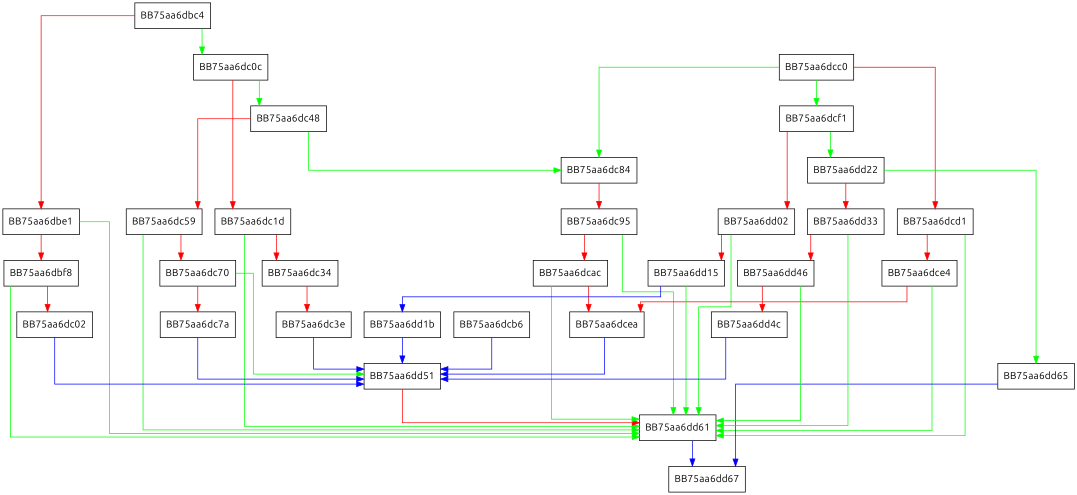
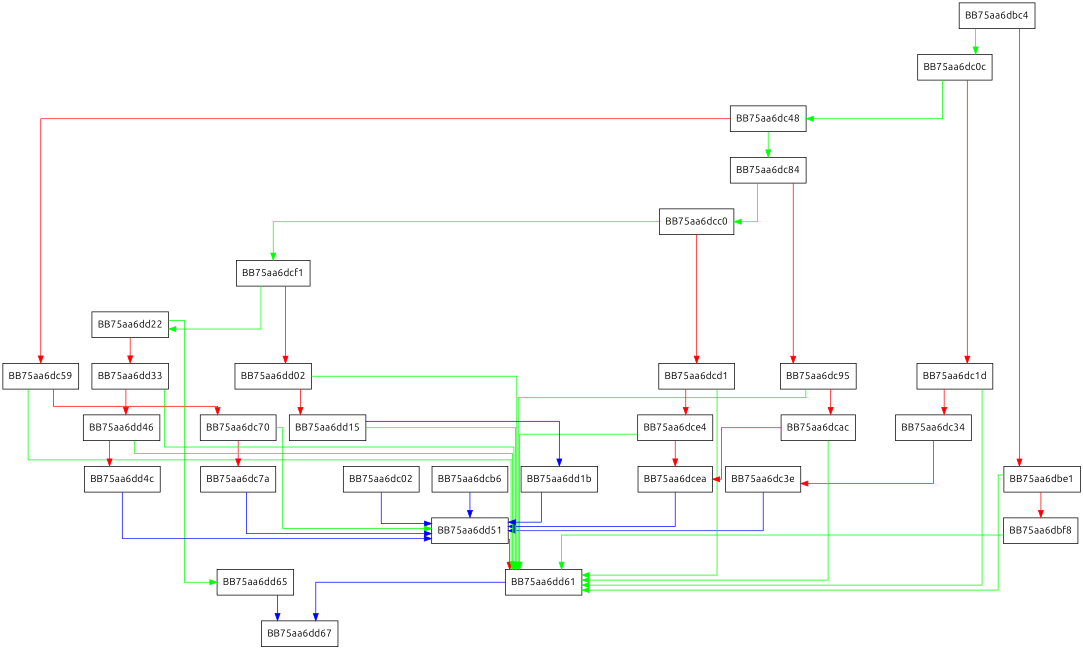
(648, 67) -> (757, 211)
(48, 295) -> none
